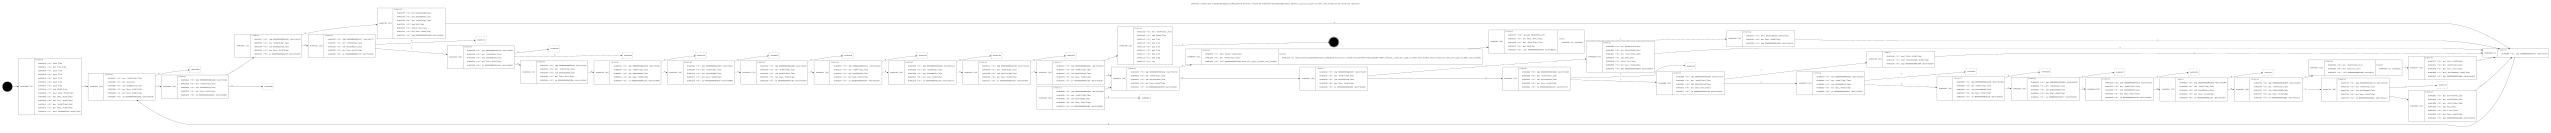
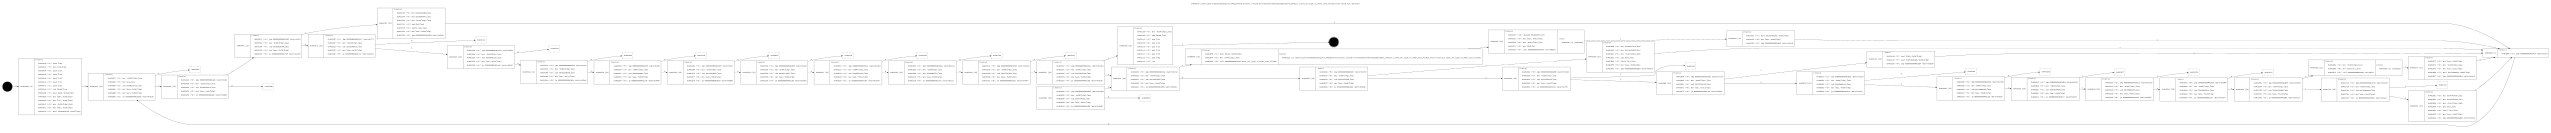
(568, 56) -> (604, 58)
